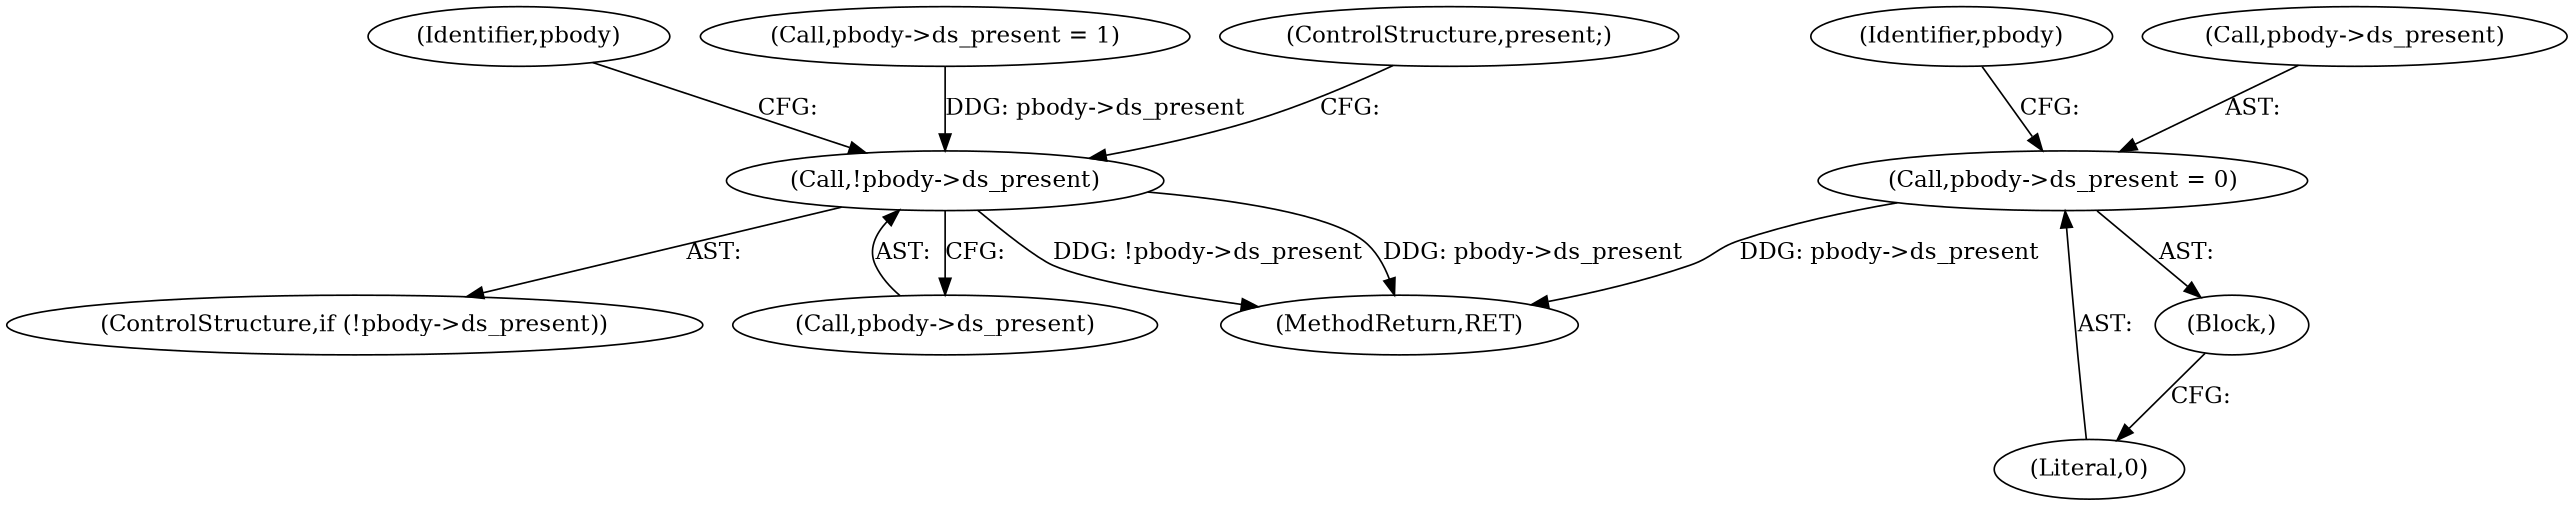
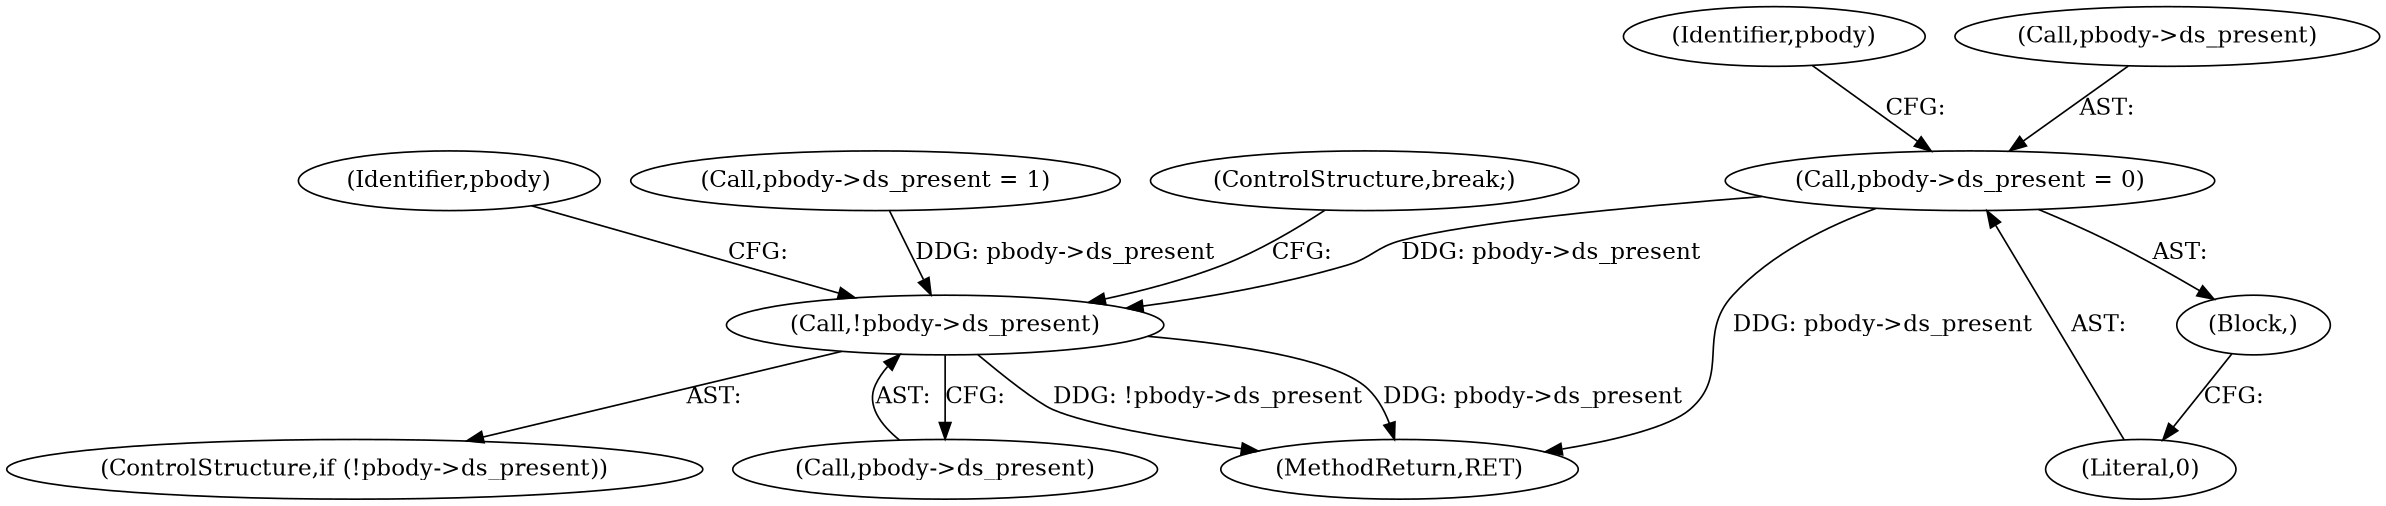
(1449, 36) -> (1365, 181)
none -> (1448, 231)
